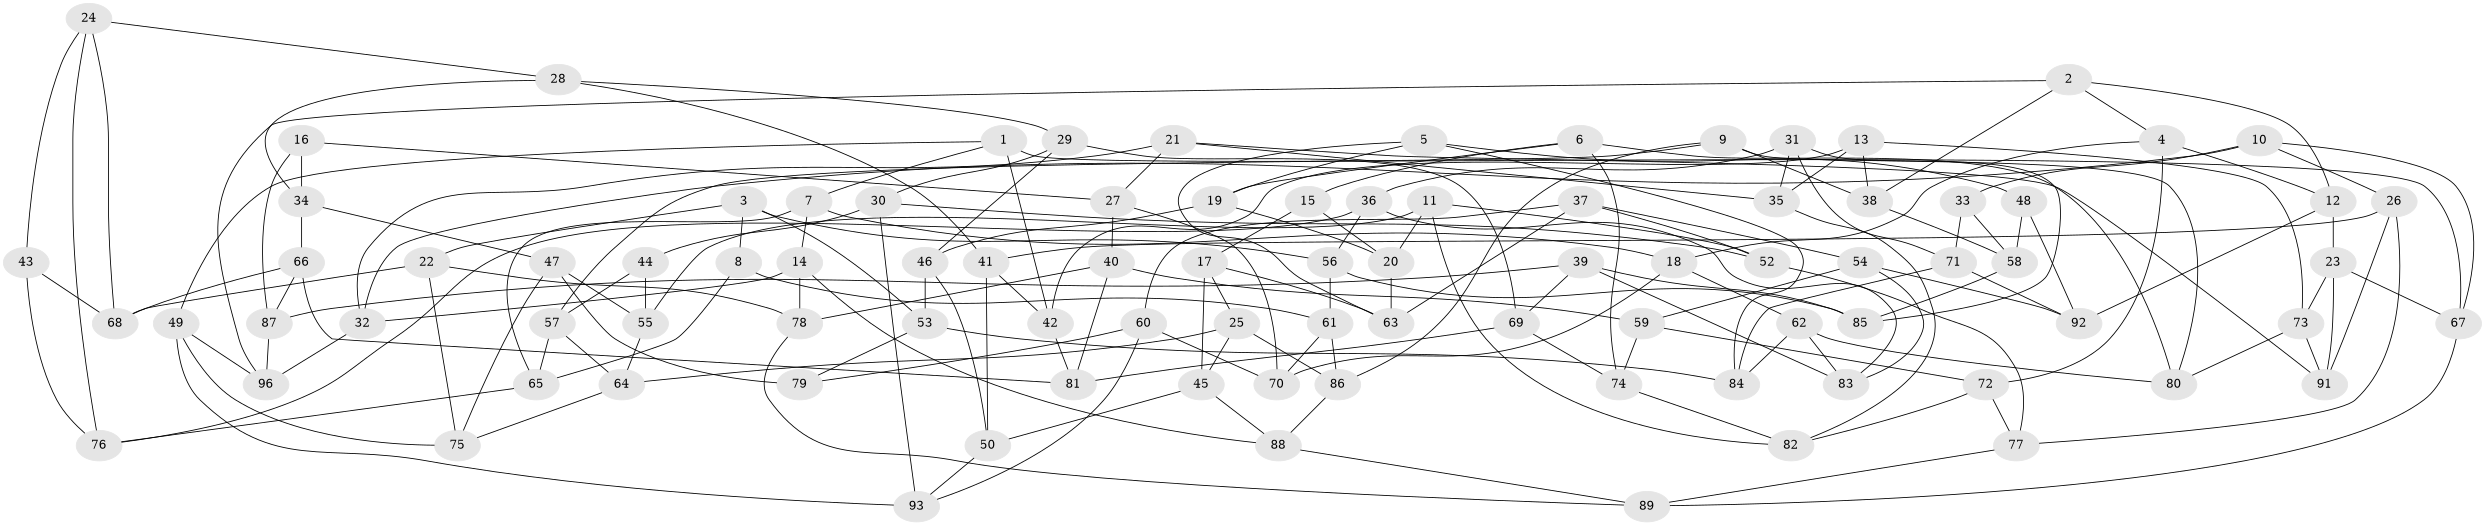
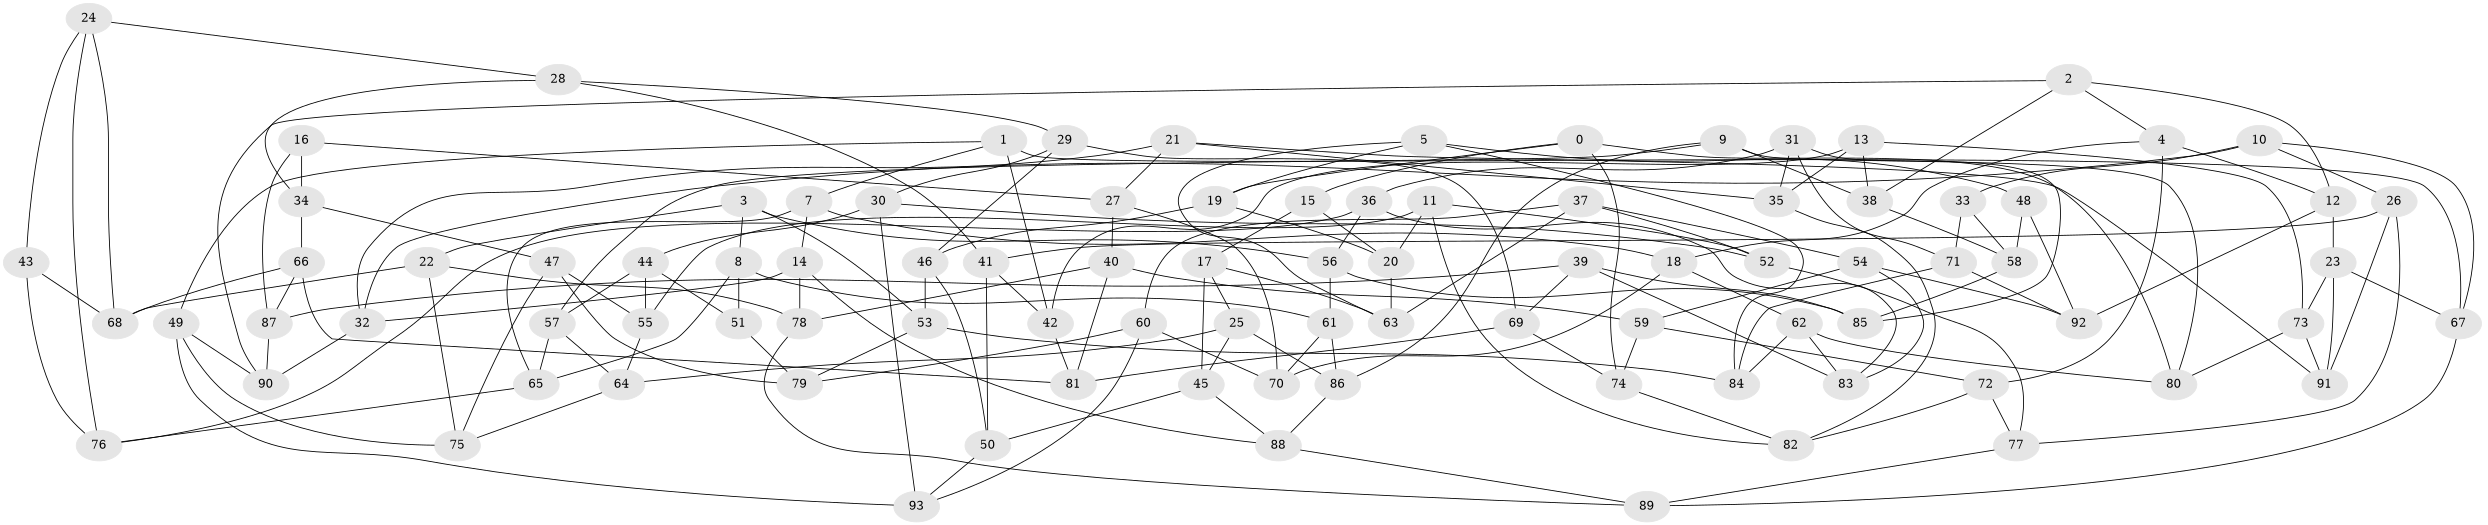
(1580, 141) -> (1580, 141)
none -> (739, 324)
(266, 385) -> (266, 385)
